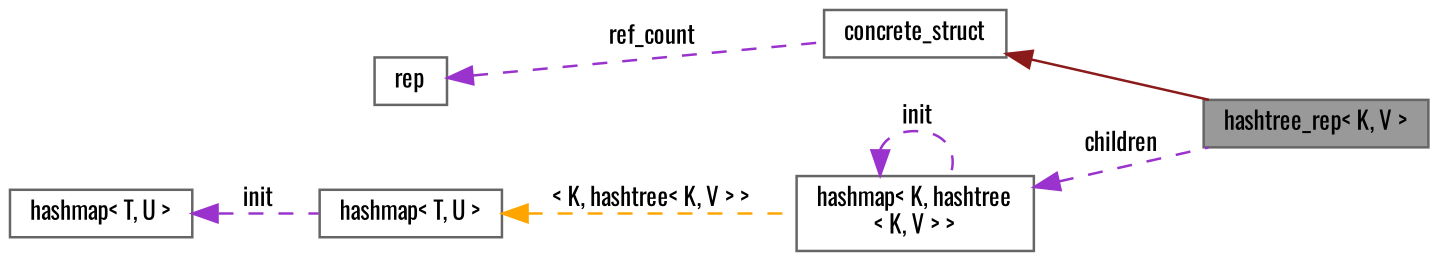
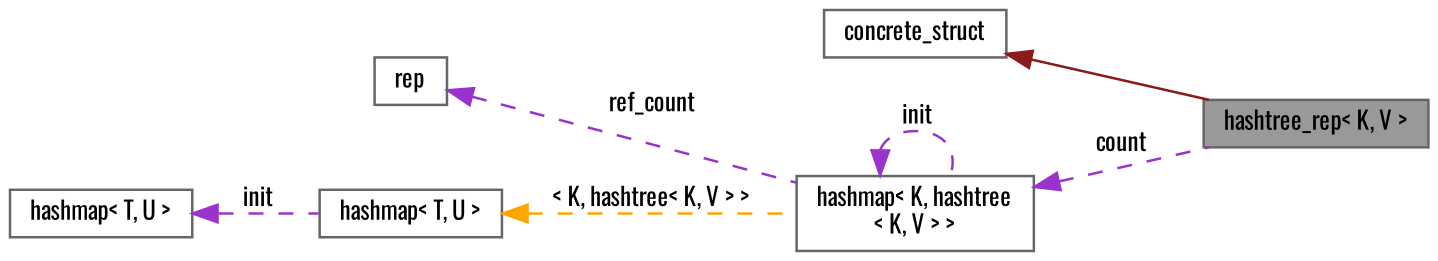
(648, 59) -> (634, 140)
(1119, 145) -> (1119, 145)
